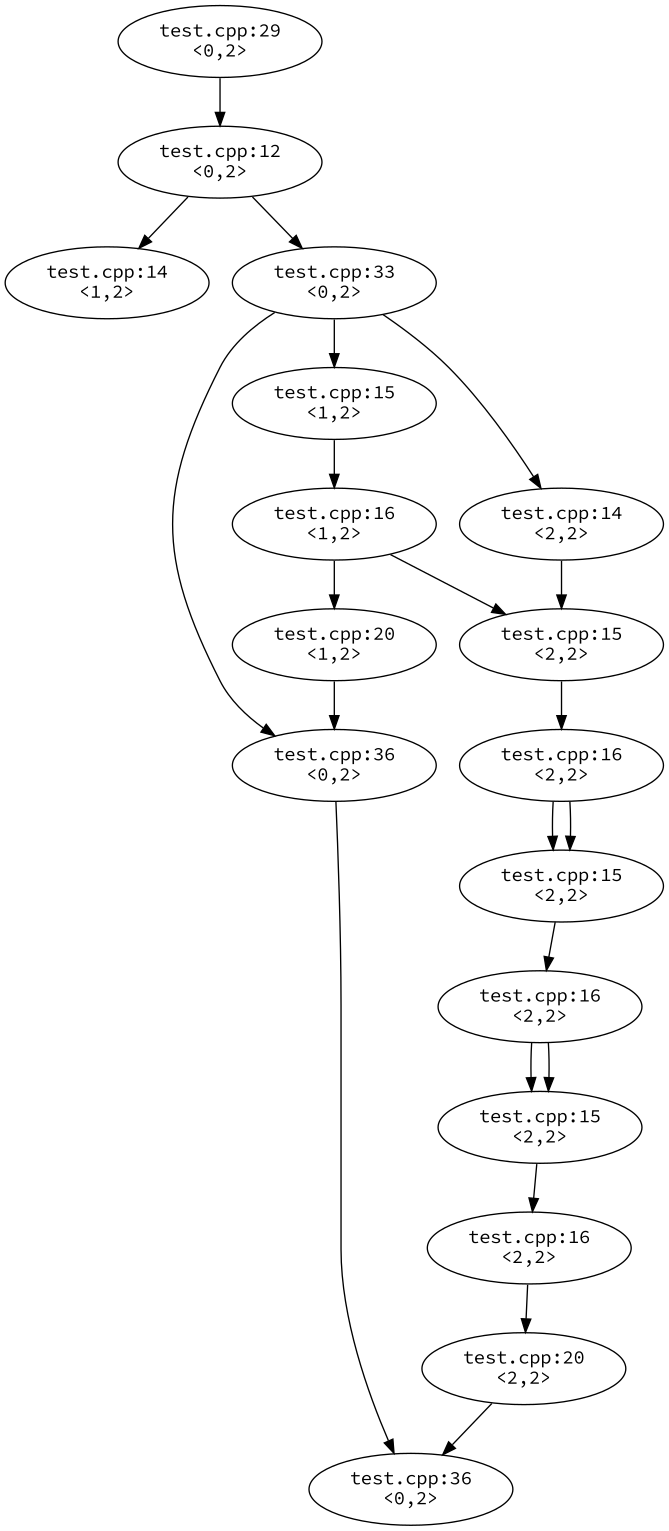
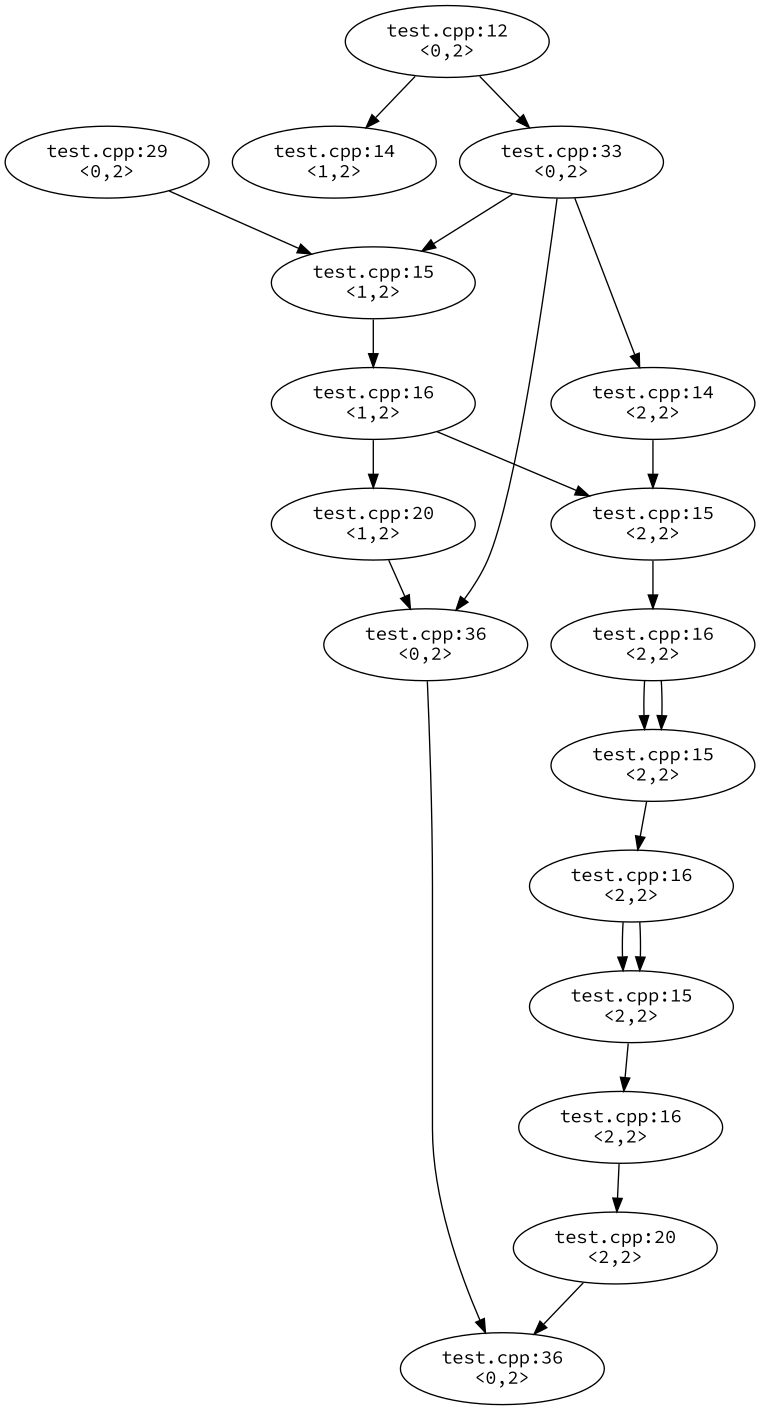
(220, 95) -> (234, 220)
